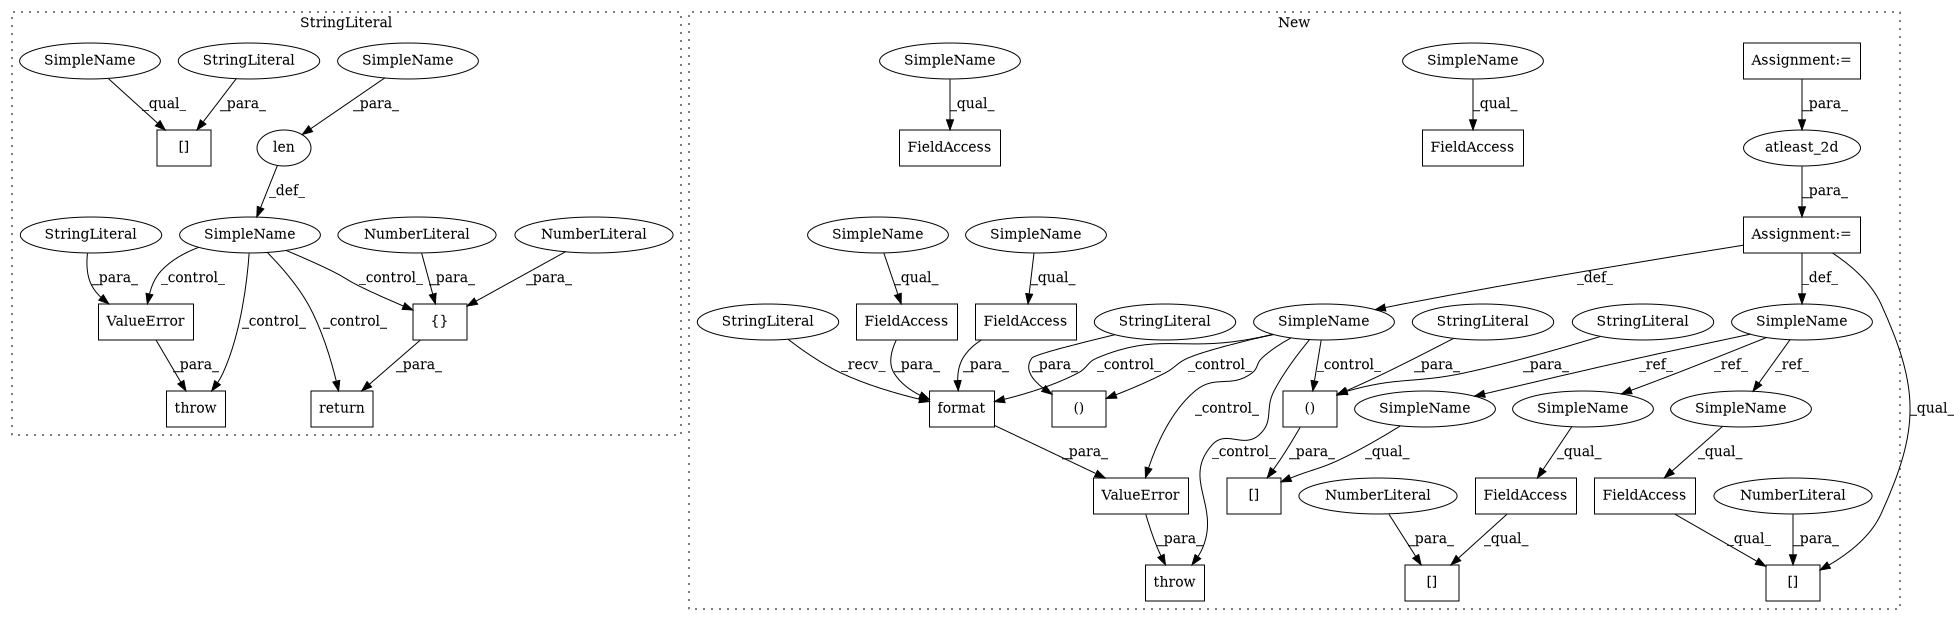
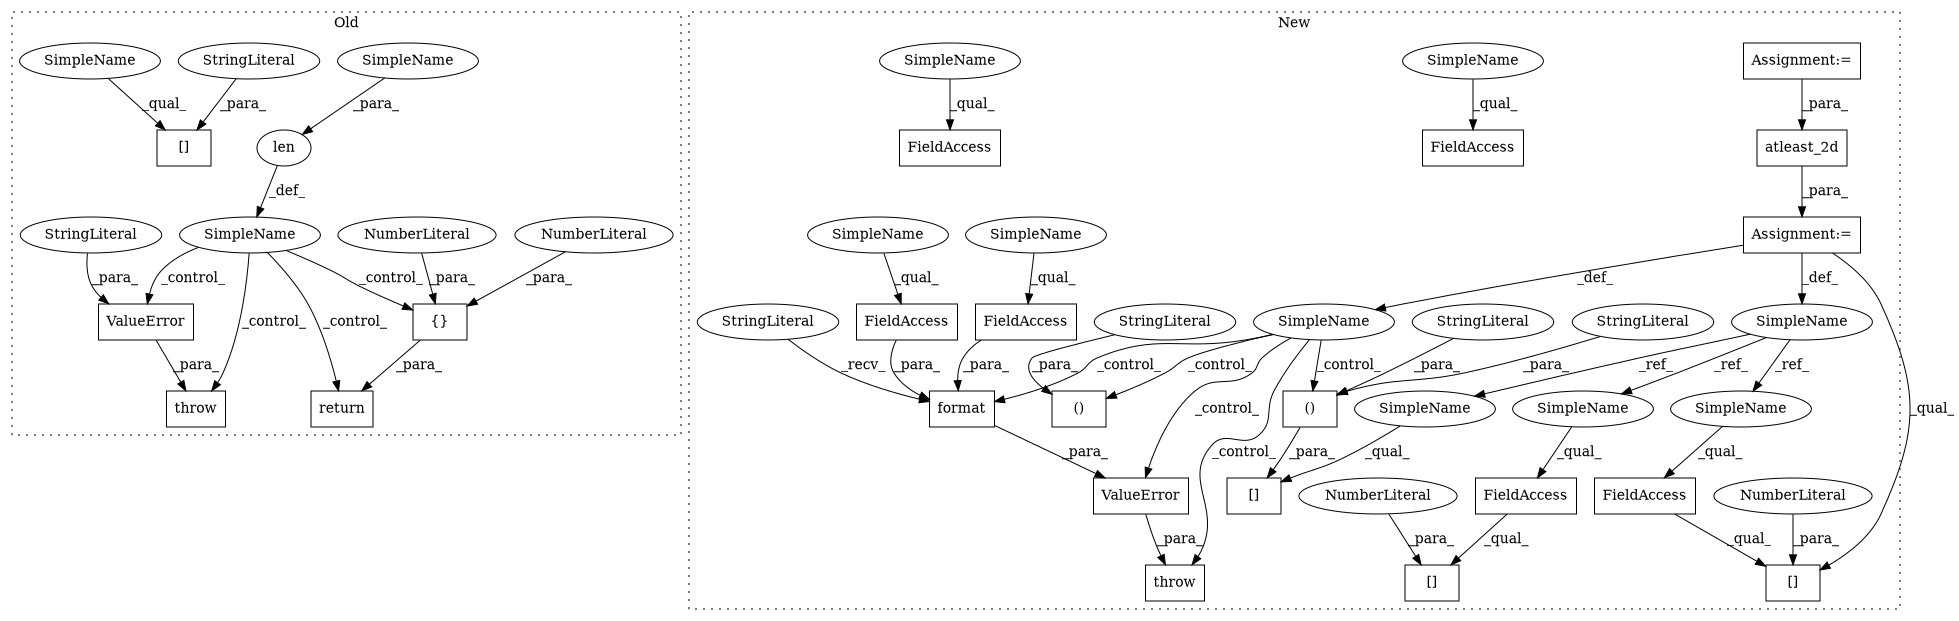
(346, 24) -> (346, 24)
(1802, 148) -> (1802, 148)
